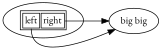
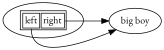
(134, 21) -> (135, 21)
